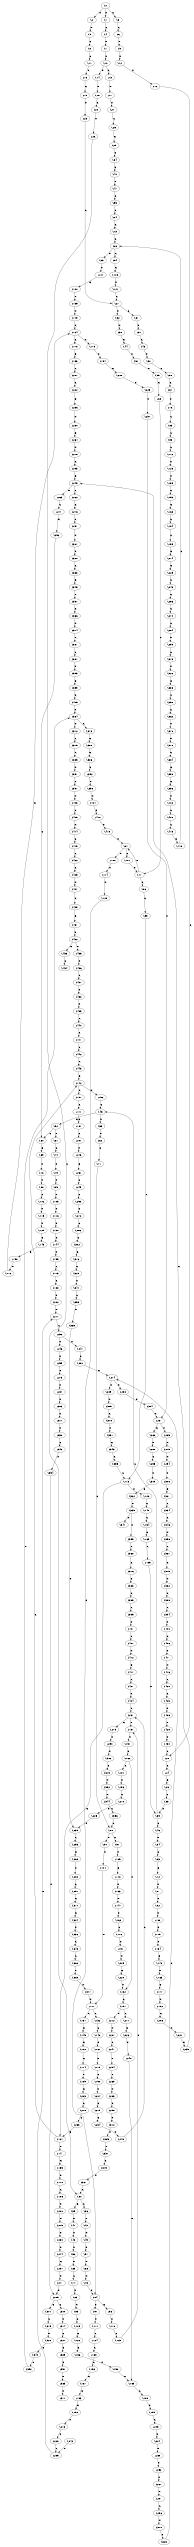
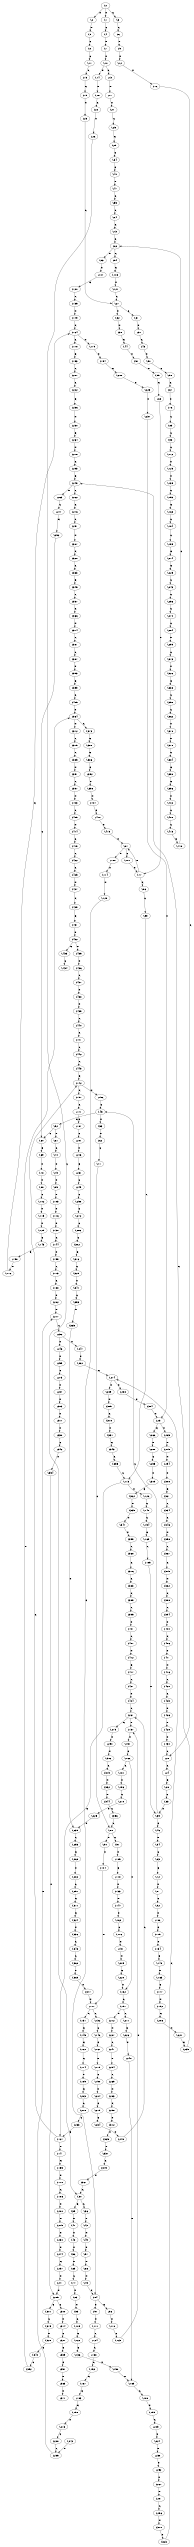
(131, 1524) -> (126, 1531)
